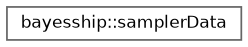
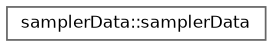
(124, 23) -> (136, 23)
